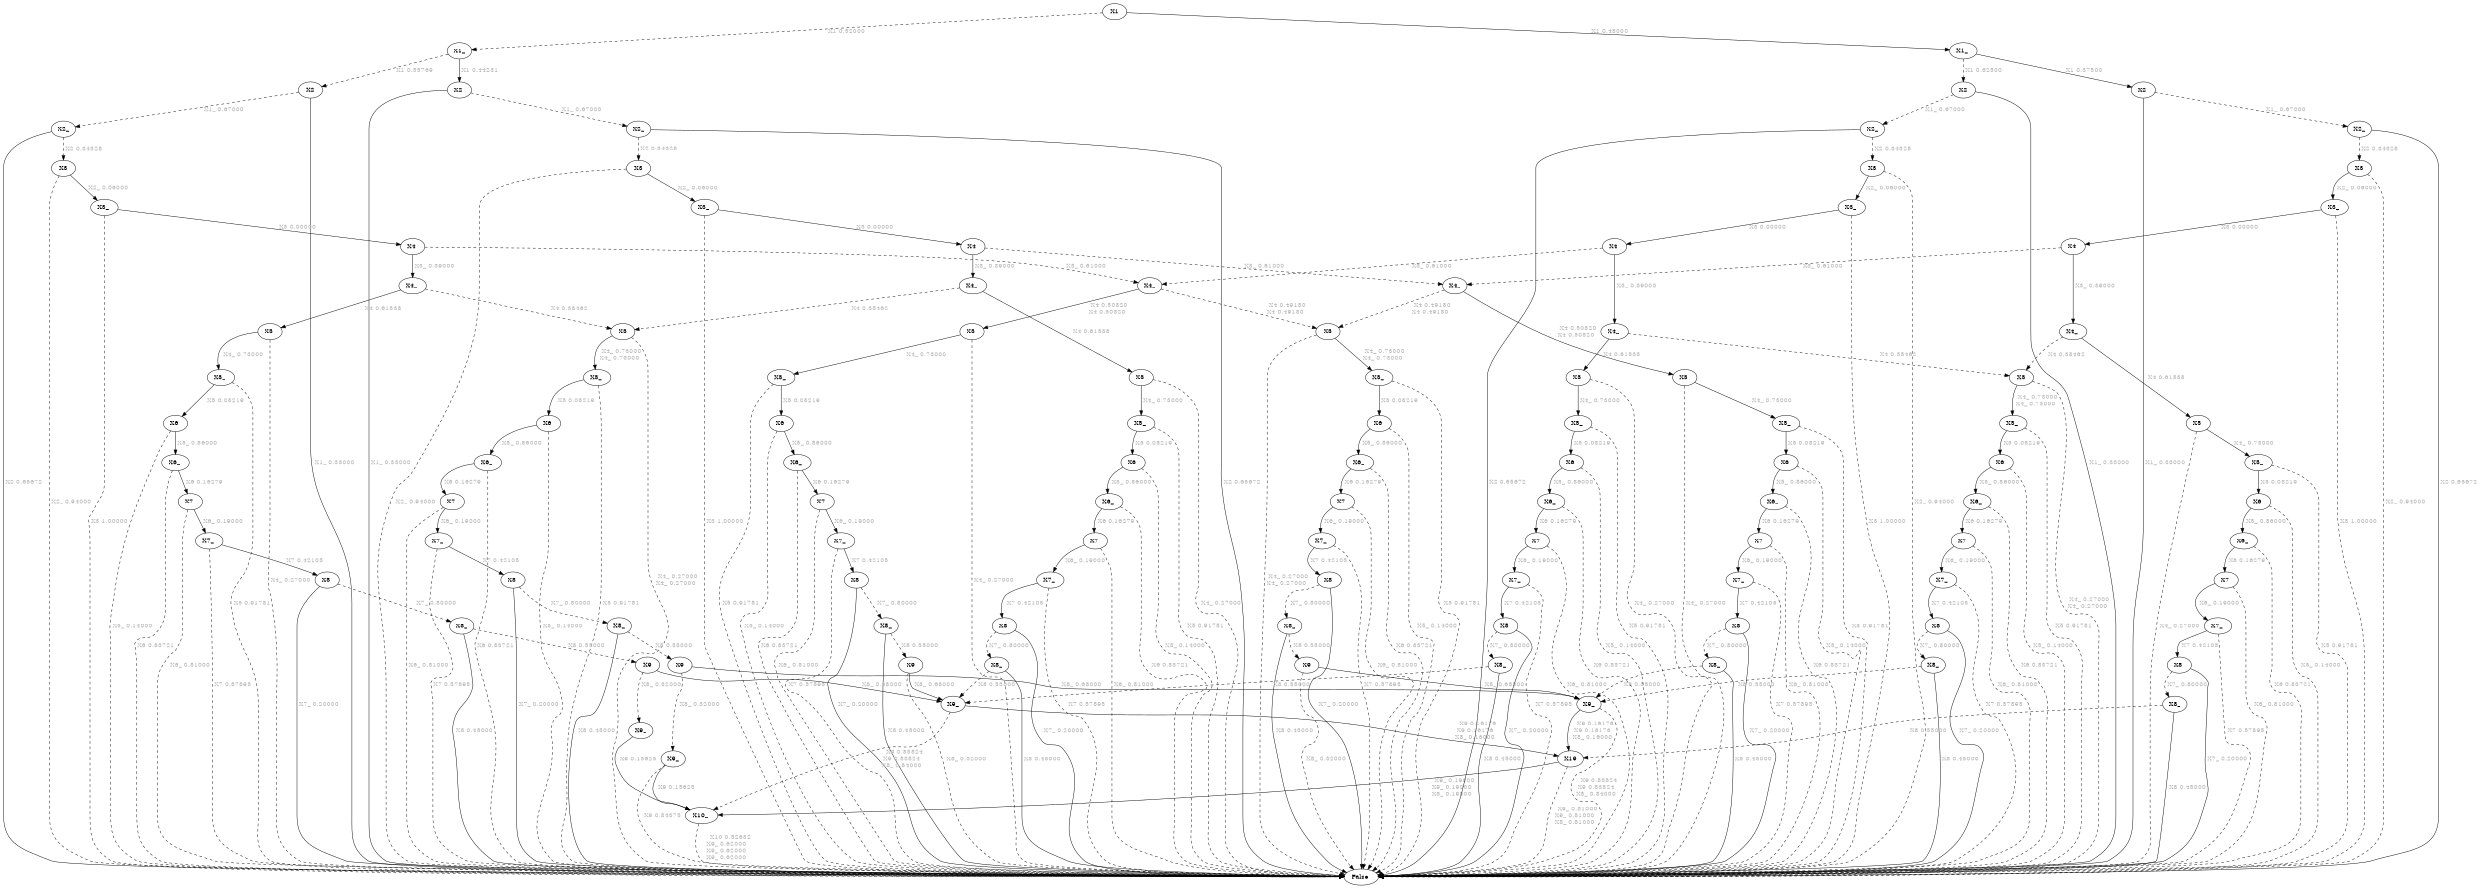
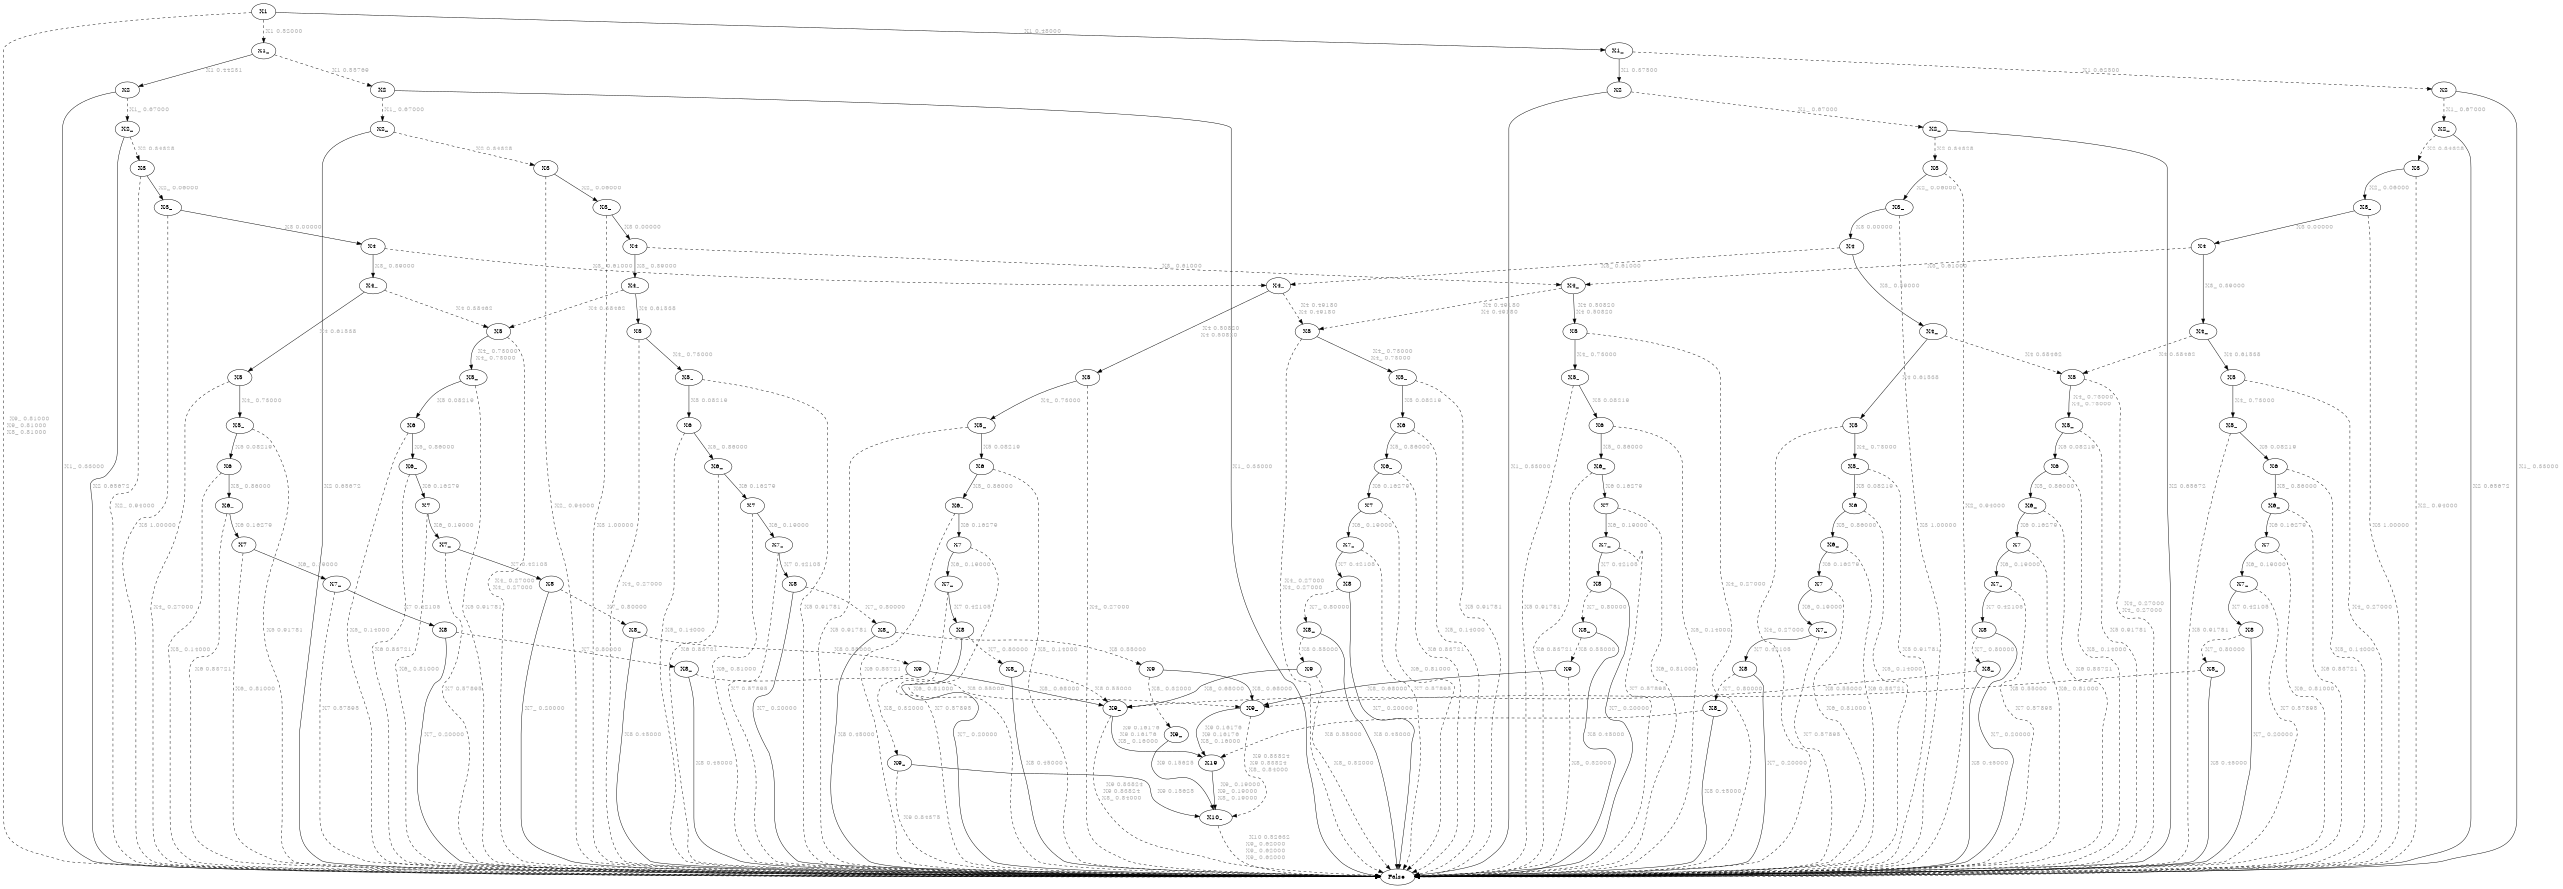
(1532, 860) -> (48, 857)
